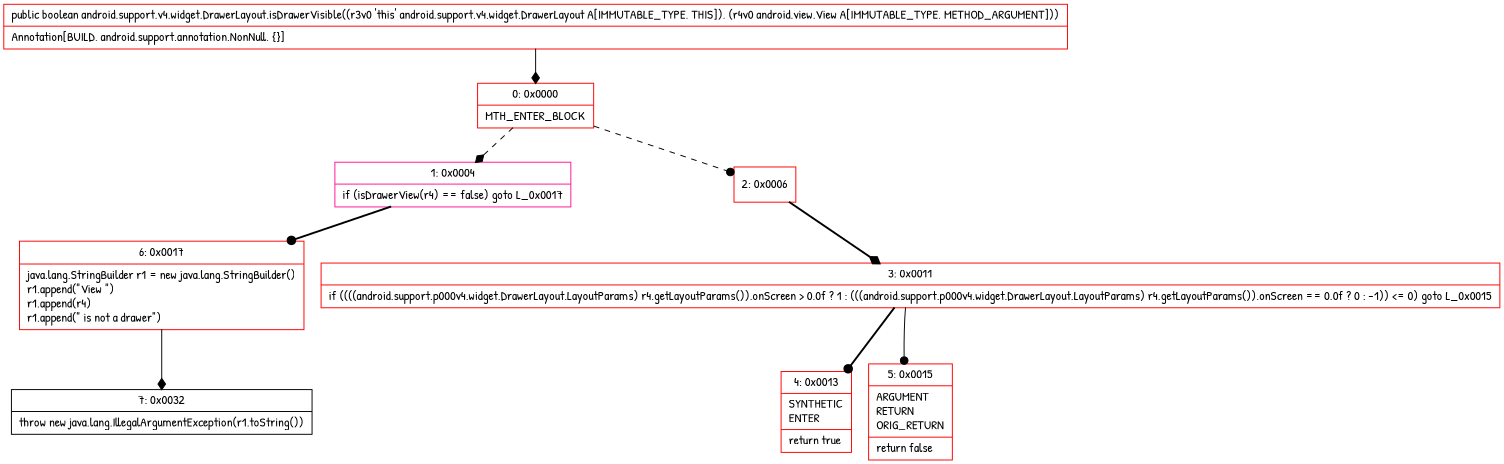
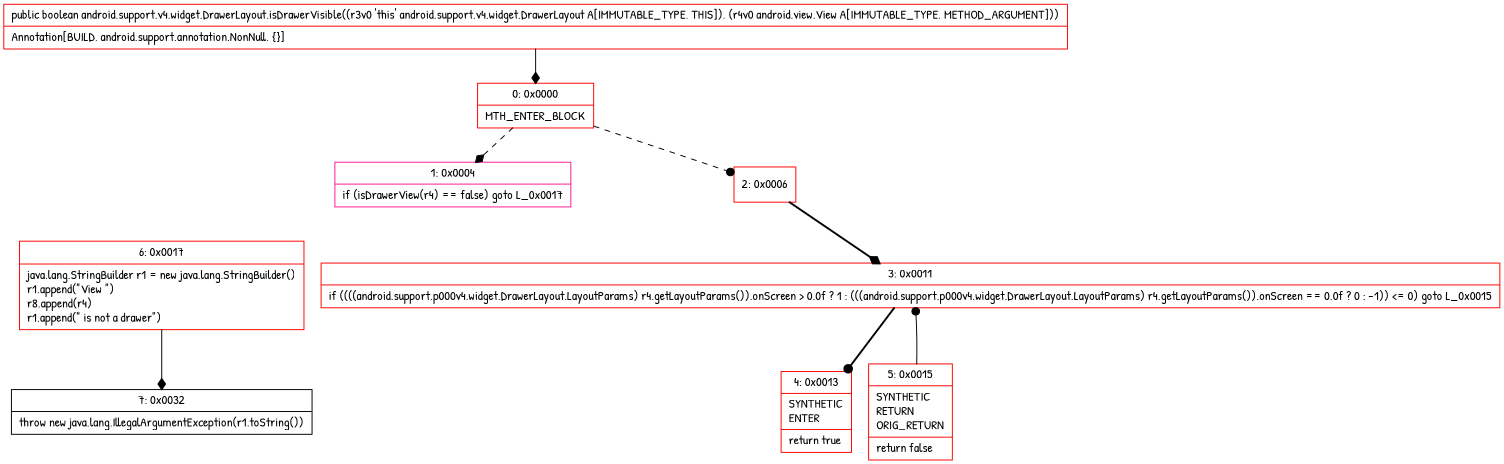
(343, 223) -> none
(59, 303) -> (60, 303)
(904, 332) -> (917, 340)
(903, 397) -> (904, 397)
